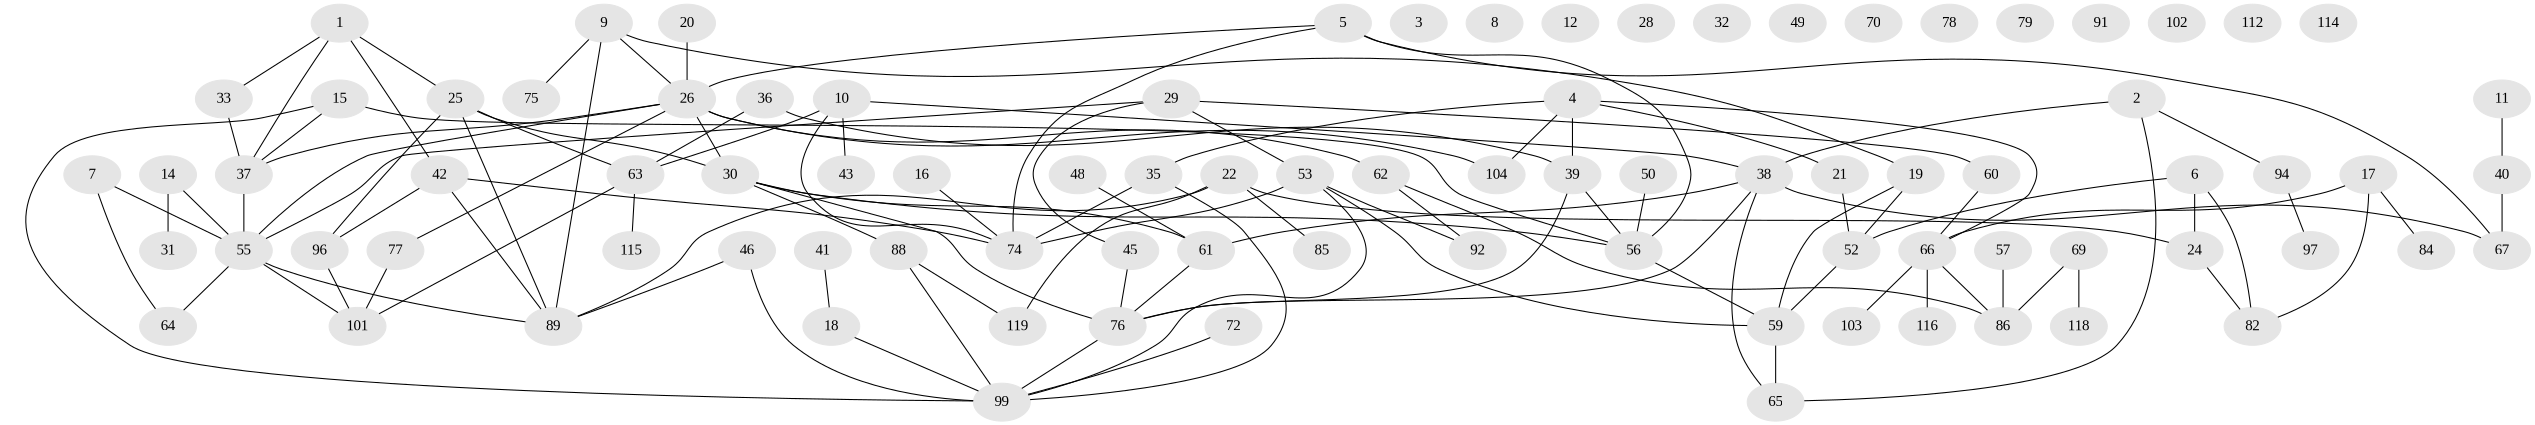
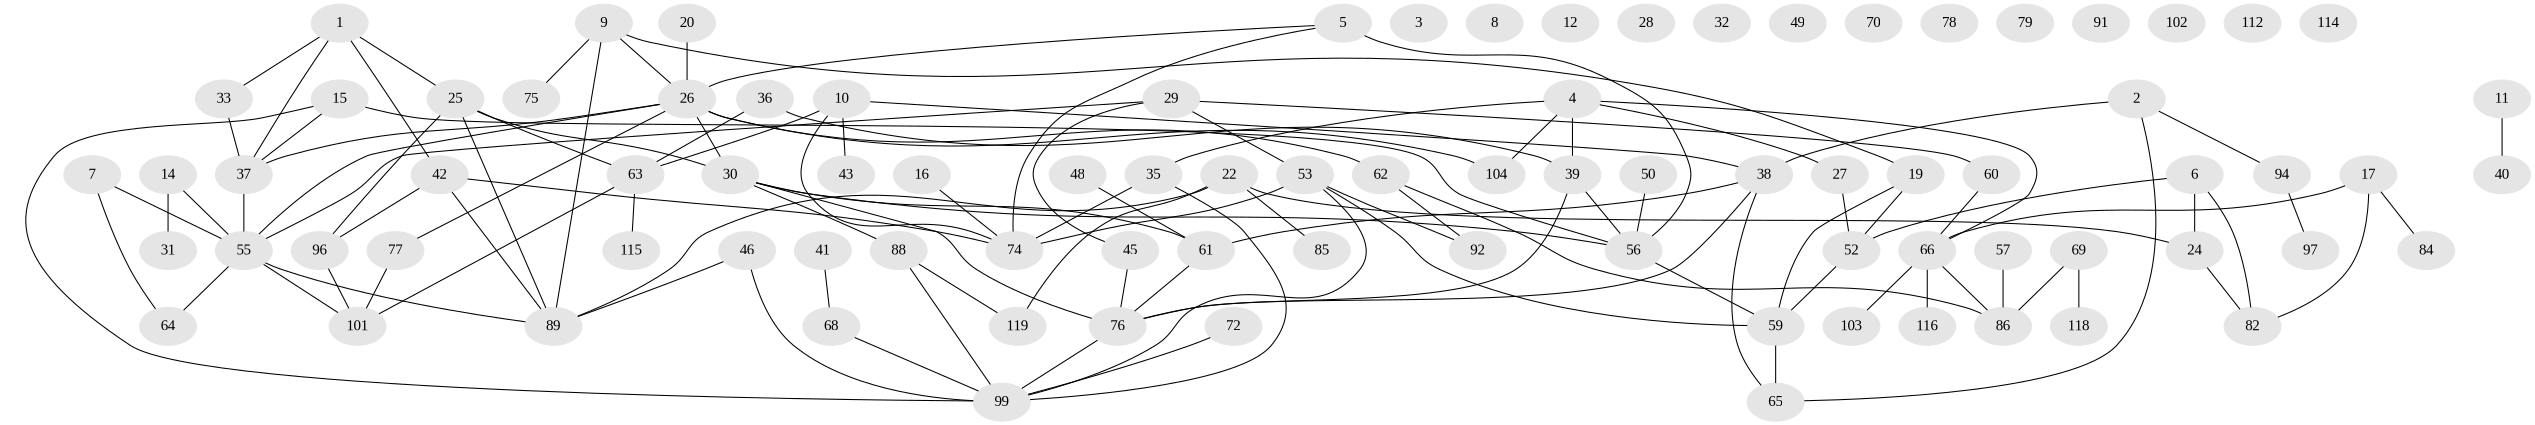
(1840, 175) -> (1840, 175)
(2502, 251) -> none
(831, 326) -> (831, 326)
